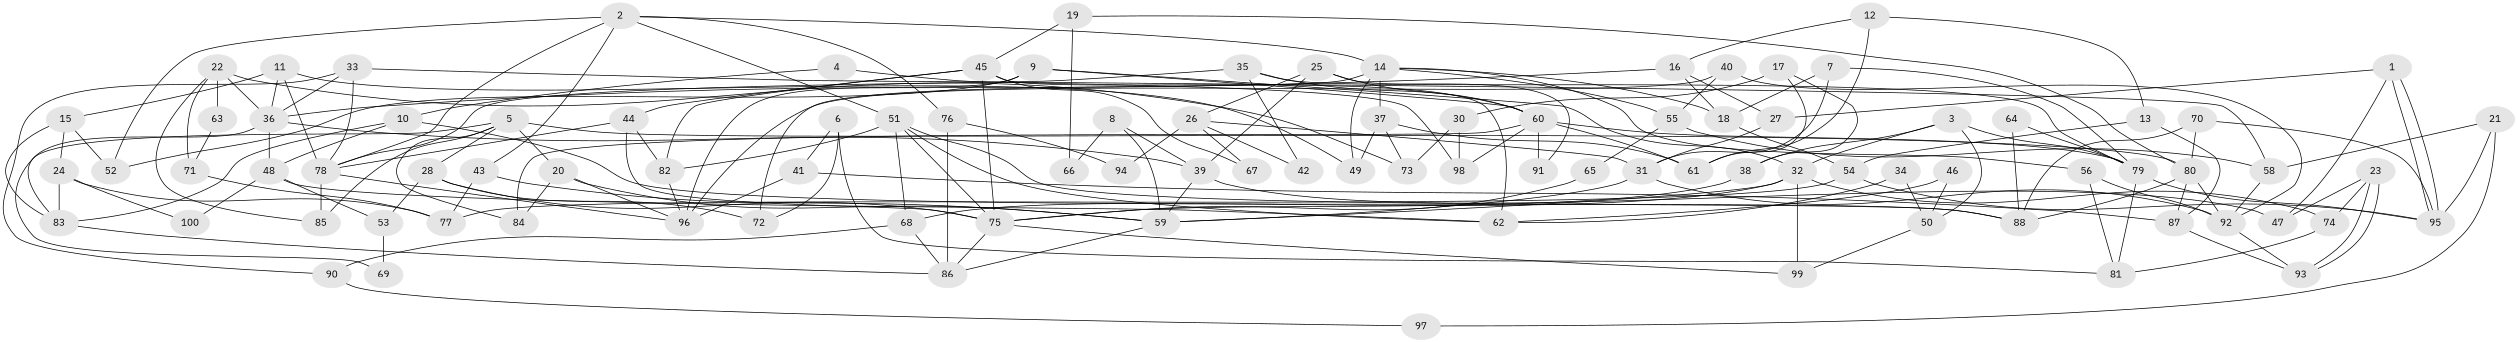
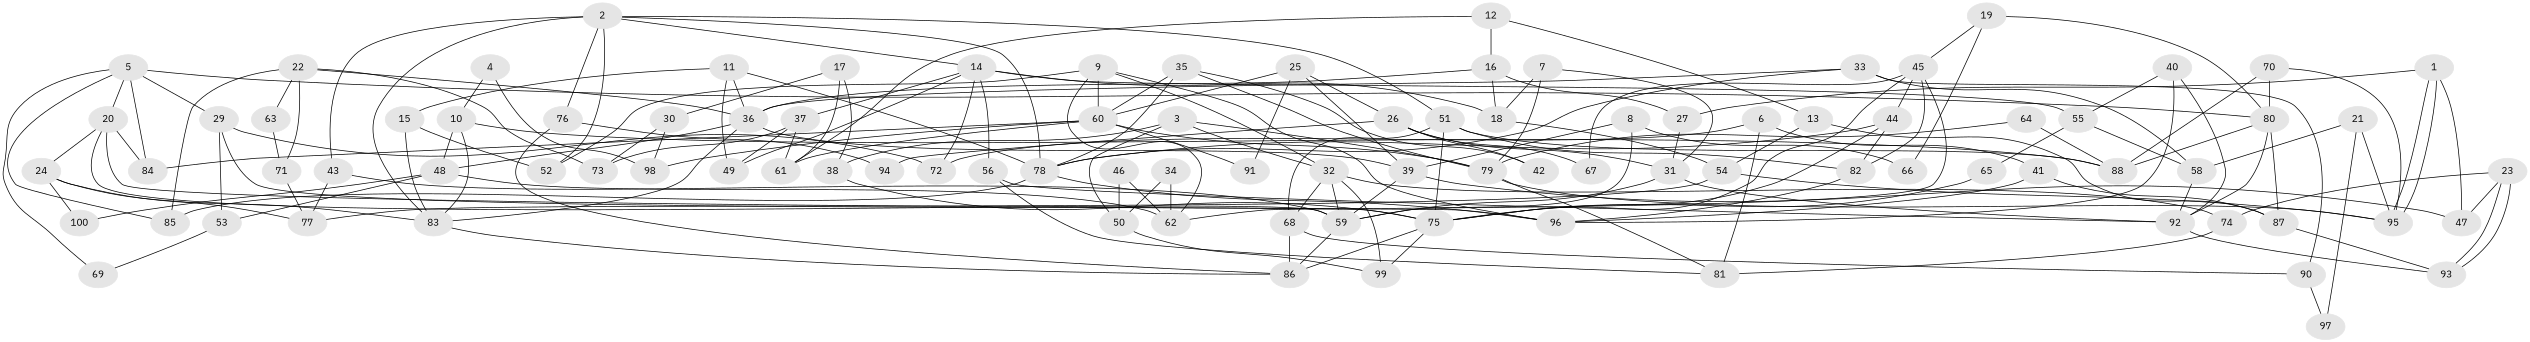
none -> (416, 67)
(63, 139) -> (75, 145)
(428, 171) -> (219, 119)
(1084, 196) -> (1194, 156)
